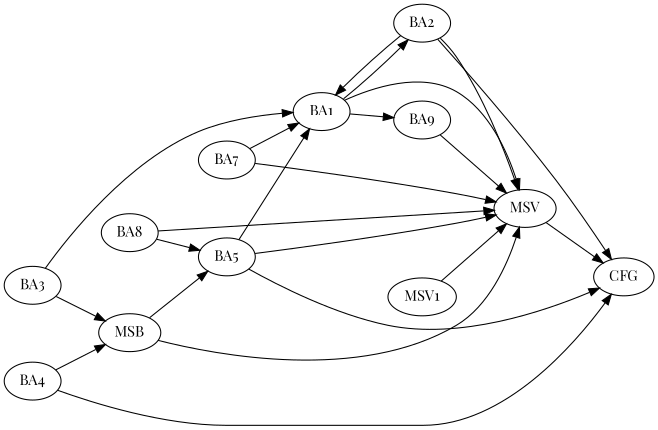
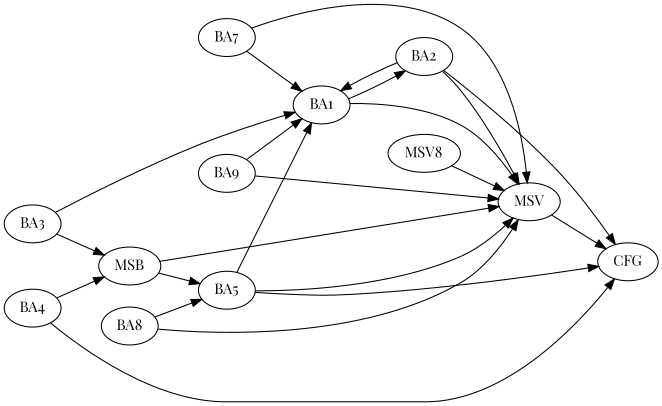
(367, 115) -> (270, 142)
(422, 297) -> (424, 153)
